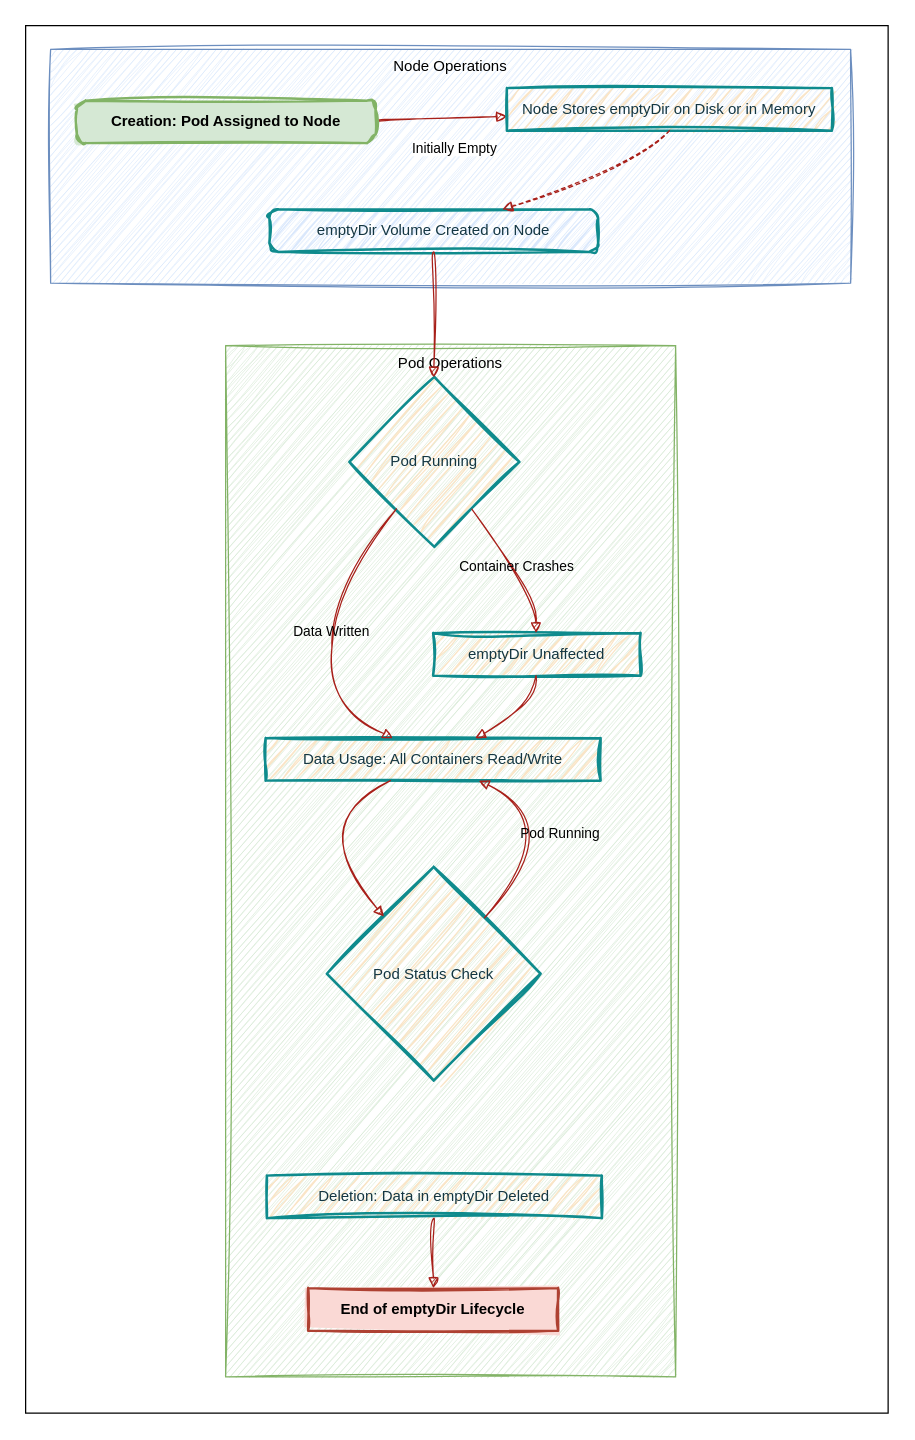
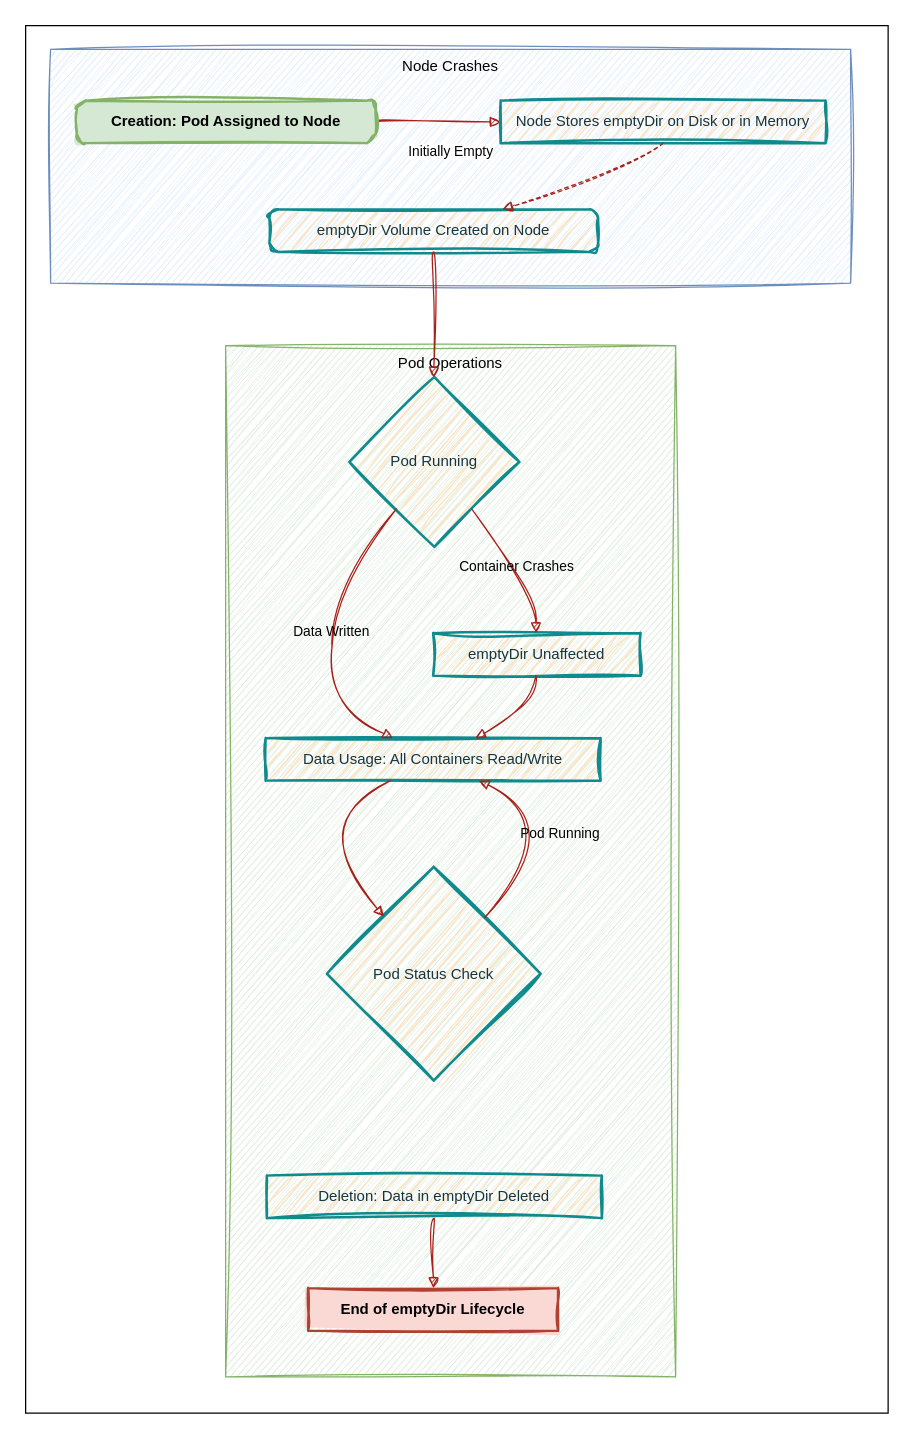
(451, 67) -> (451, 67)
(669, 109) -> (663, 122)
(434, 231) -> (434, 231)
